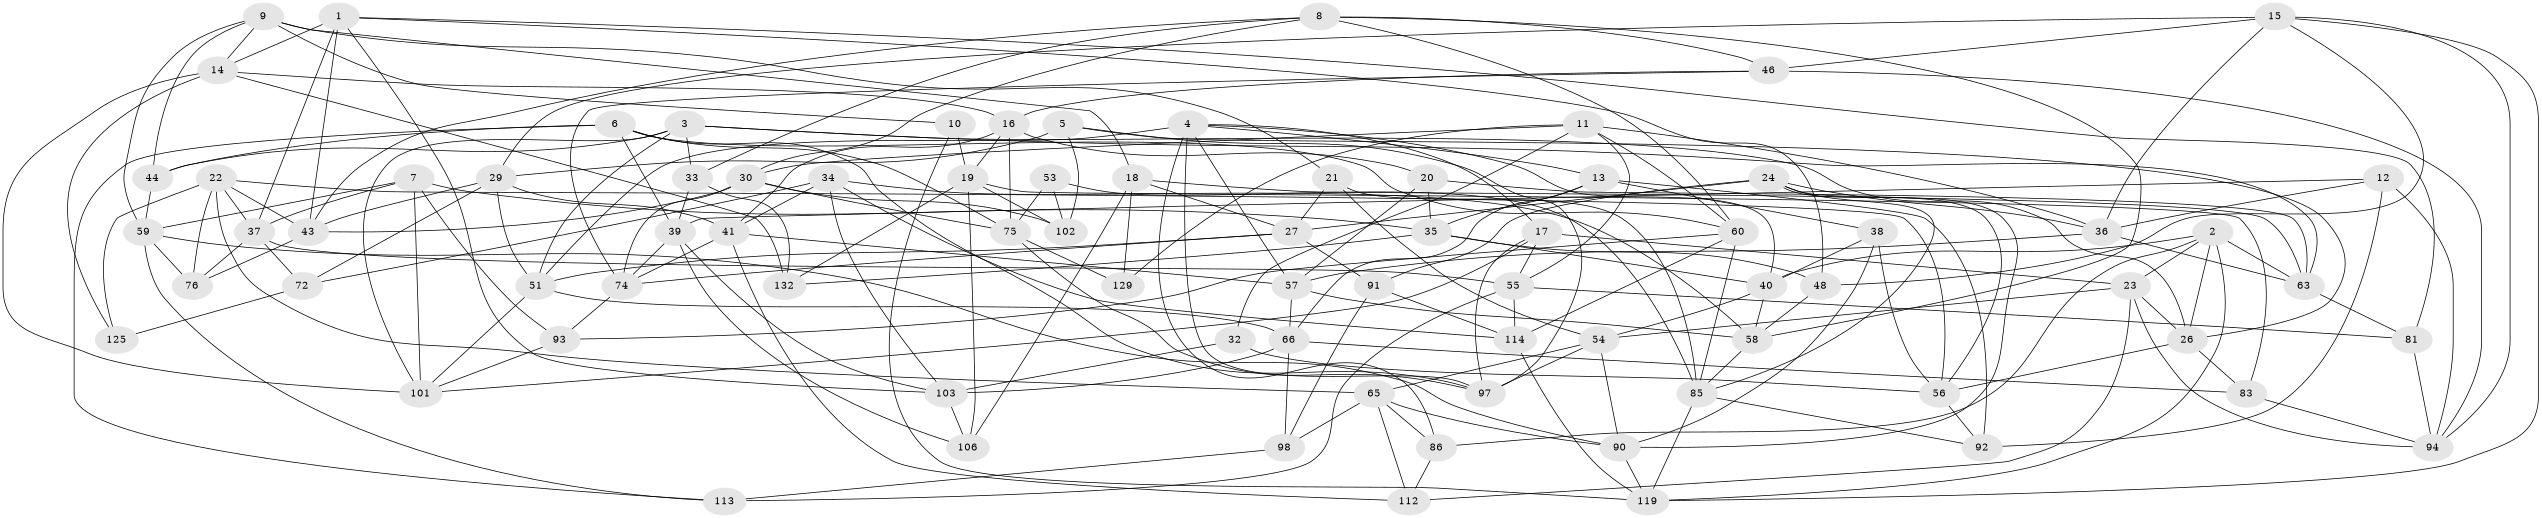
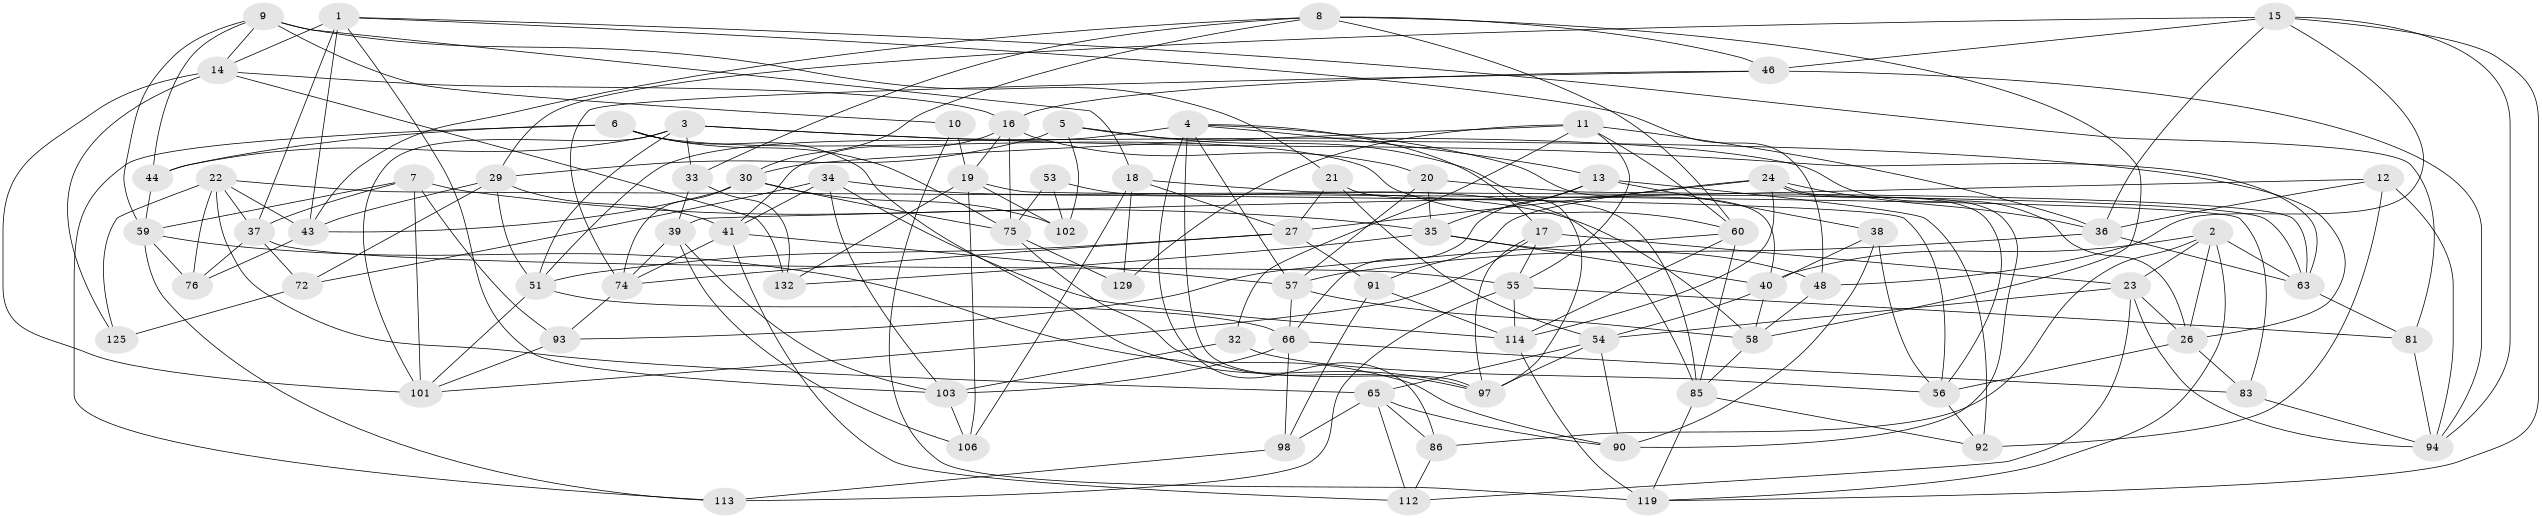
(648, 182) -> none
(1912, 271) -> (1703, 284)
(1634, 474) -> none
